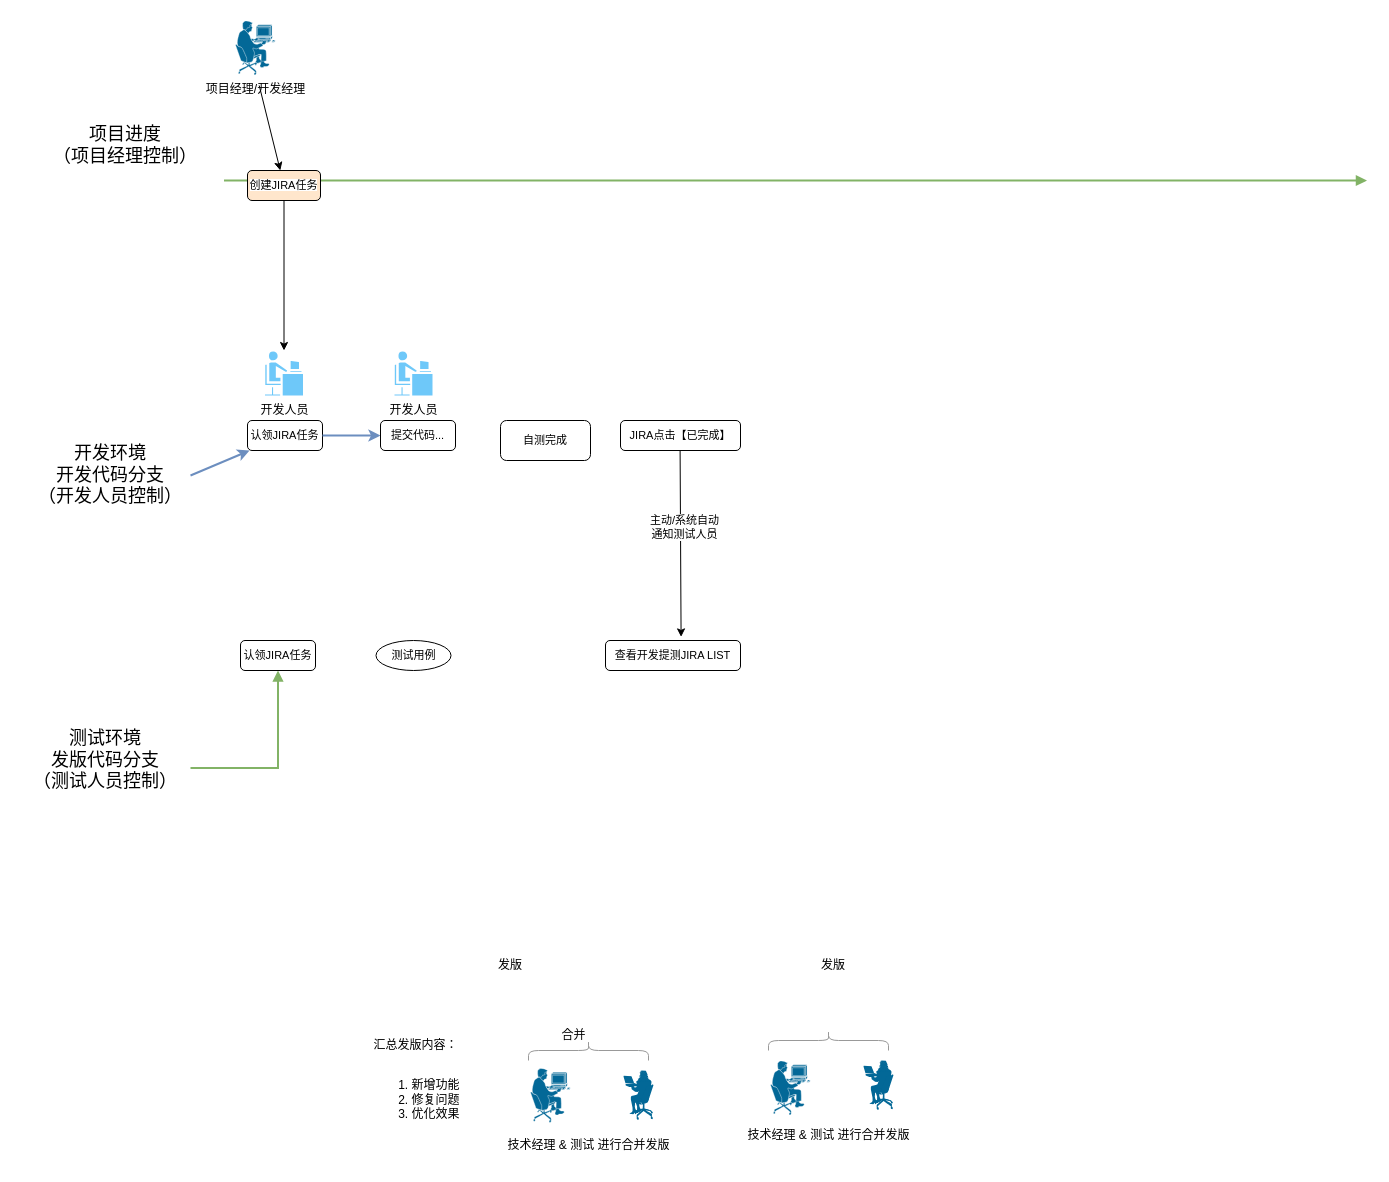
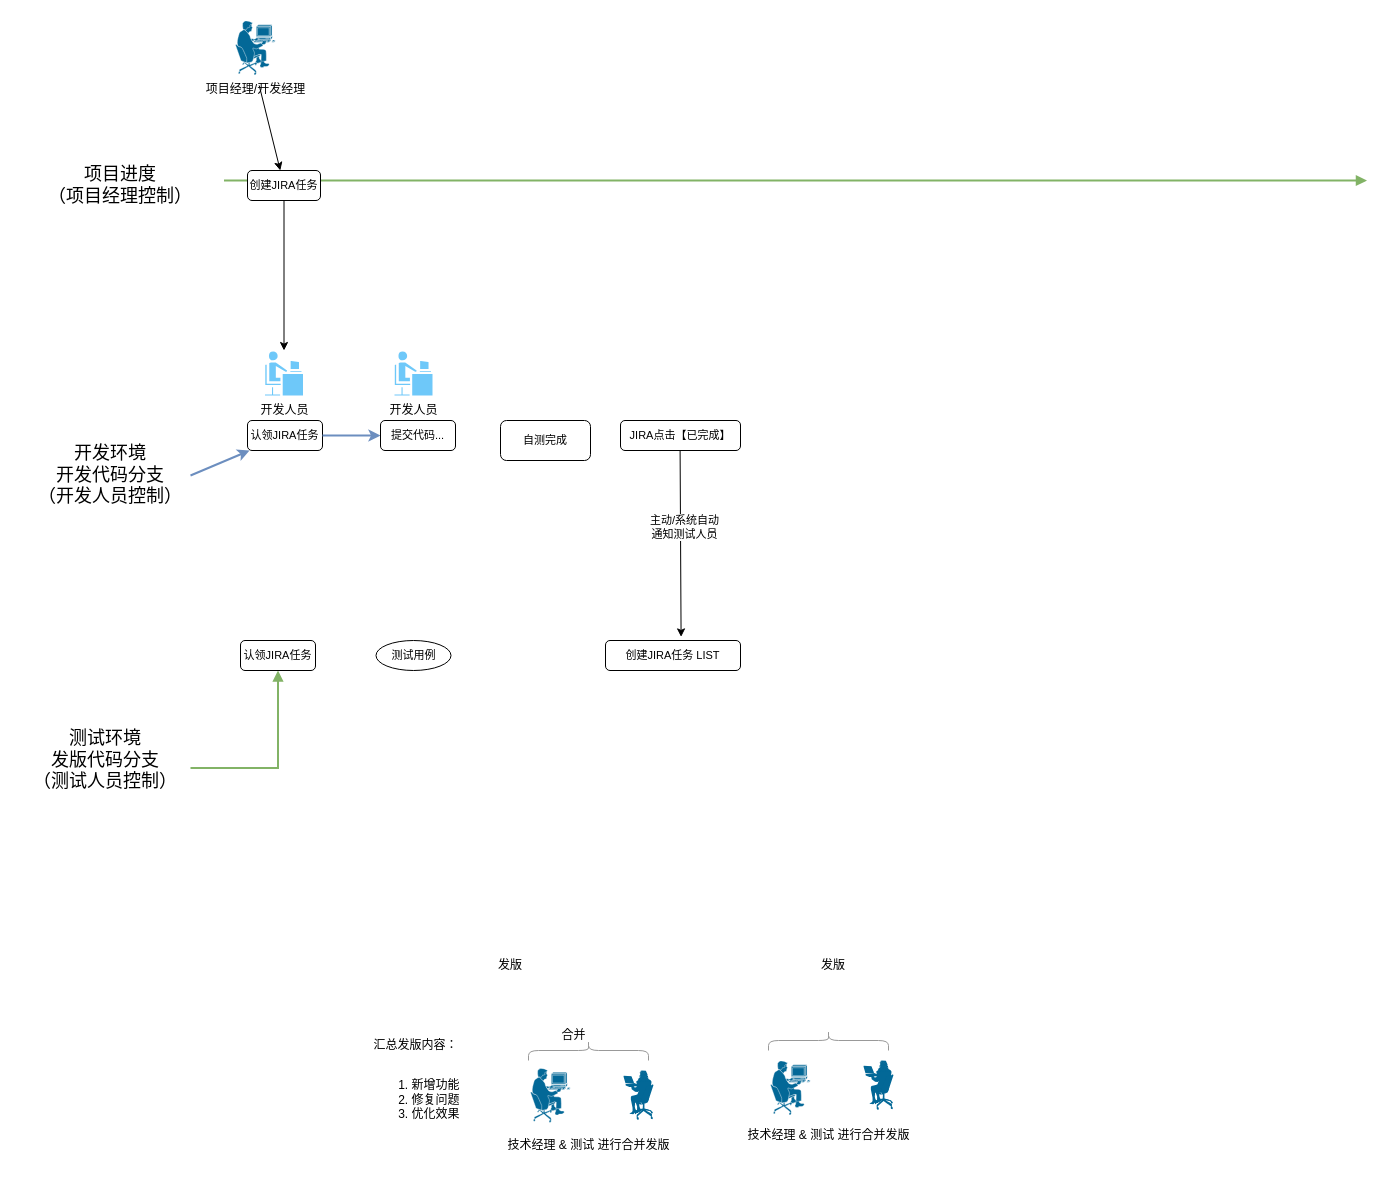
(126, 146) -> (121, 186)
(284, 186) -> (284, 186)
(673, 656) -> (673, 656)
